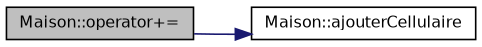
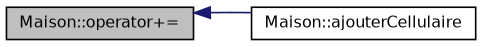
(215, 34) -> (231, 12)
